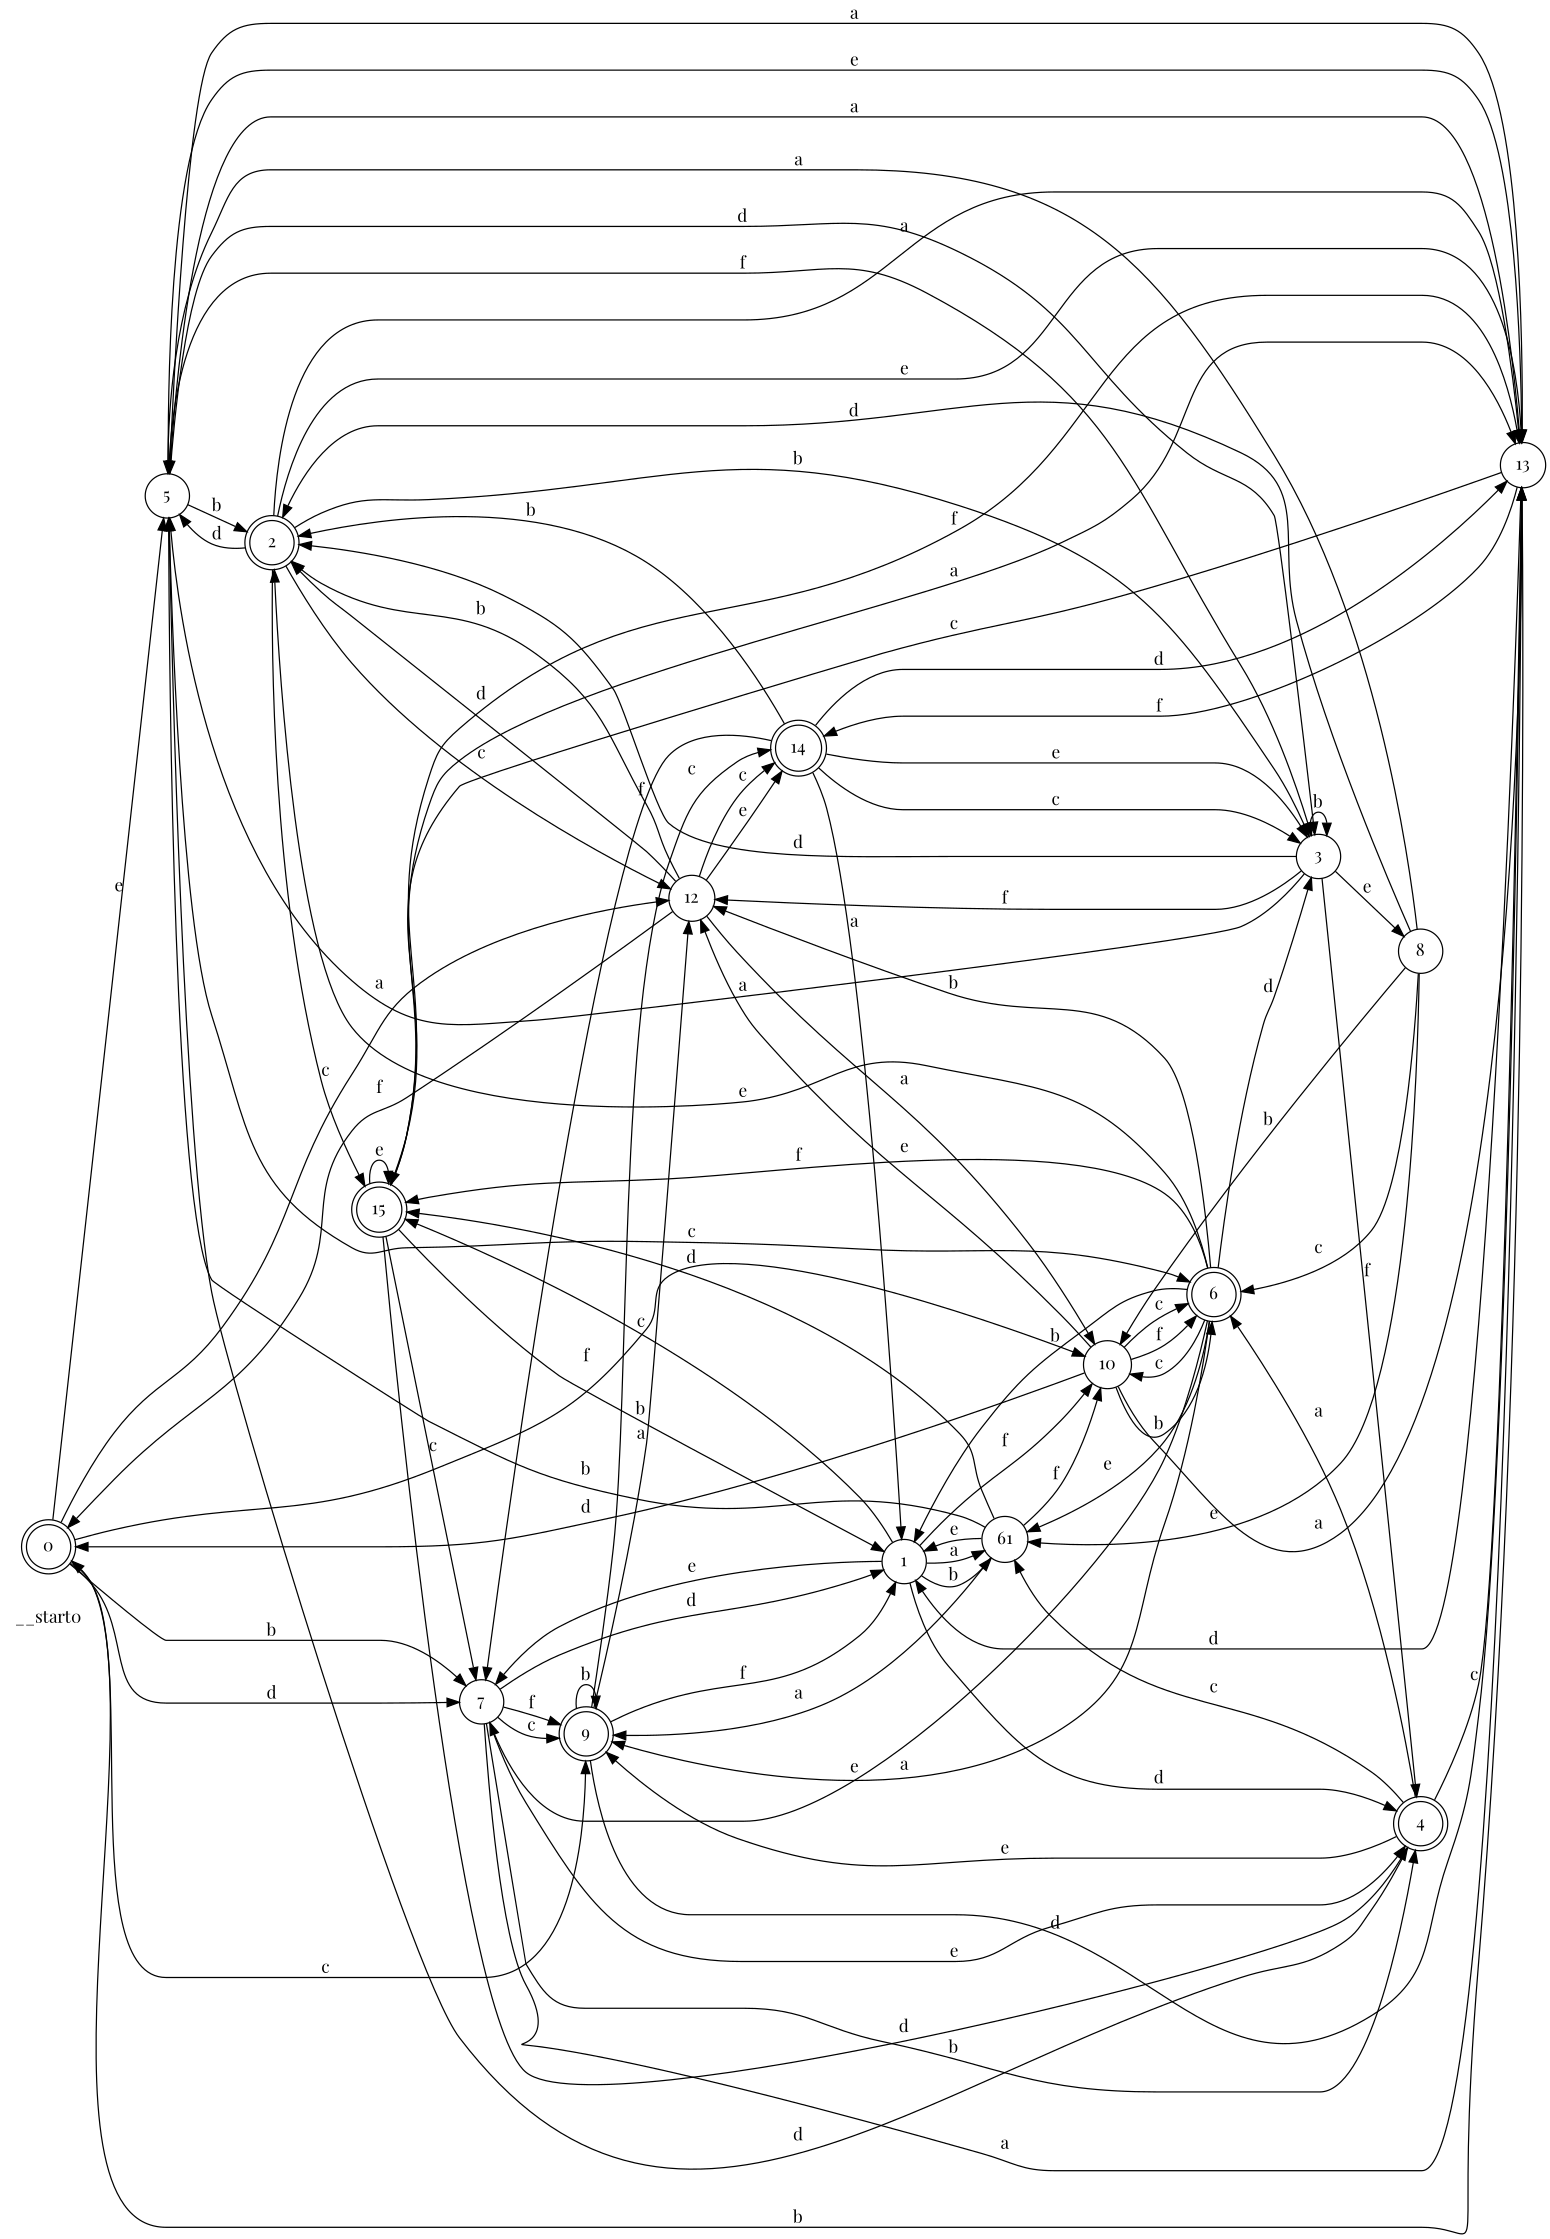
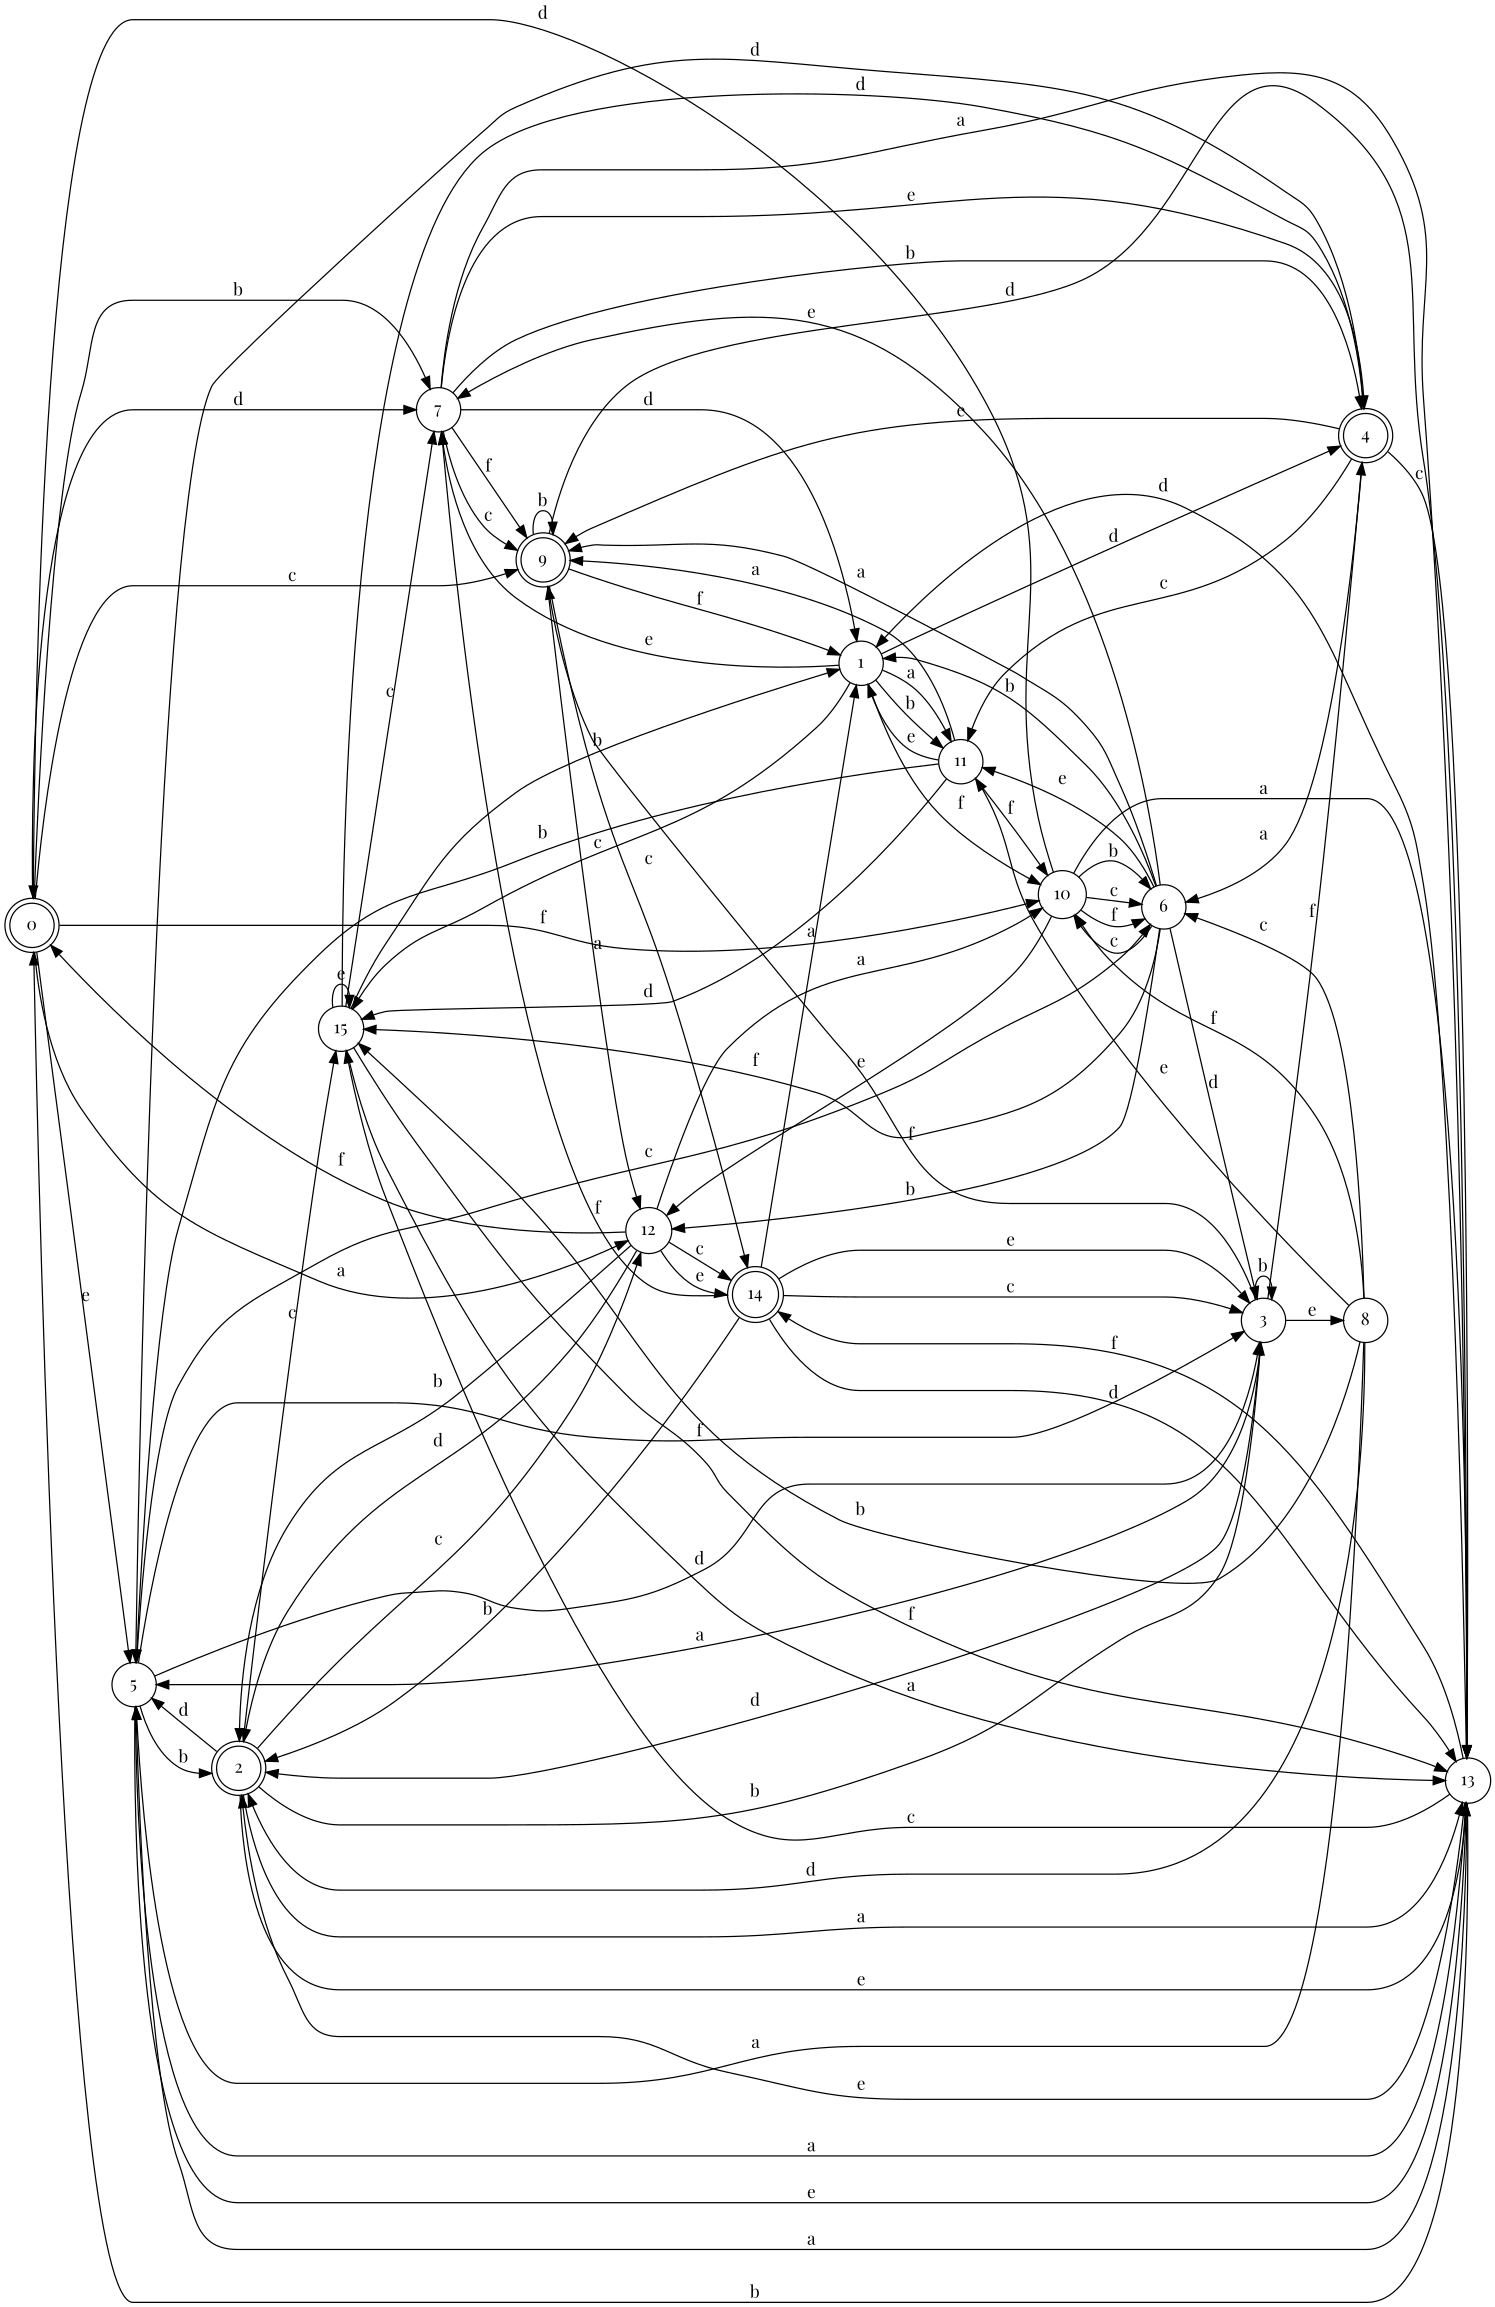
(1019, 909) -> (839, 1046)
(592, 1106) -> (880, 2099)
(1269, 1120) -> (1214, 1020)
(379, 1210) -> (341, 1029)
(1214, 1295) -> (1164, 907)
none -> (839, 1520)
(1005, 1539) -> (961, 762)
(49, 1618) -> none
